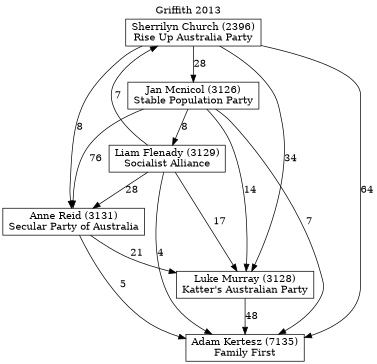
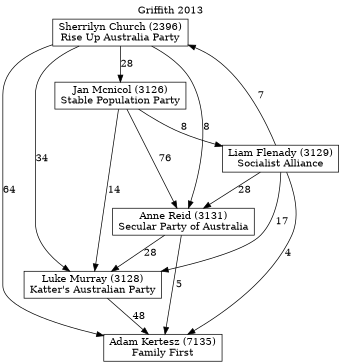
(298, 216) -> none
(137, 253) -> (151, 253)
